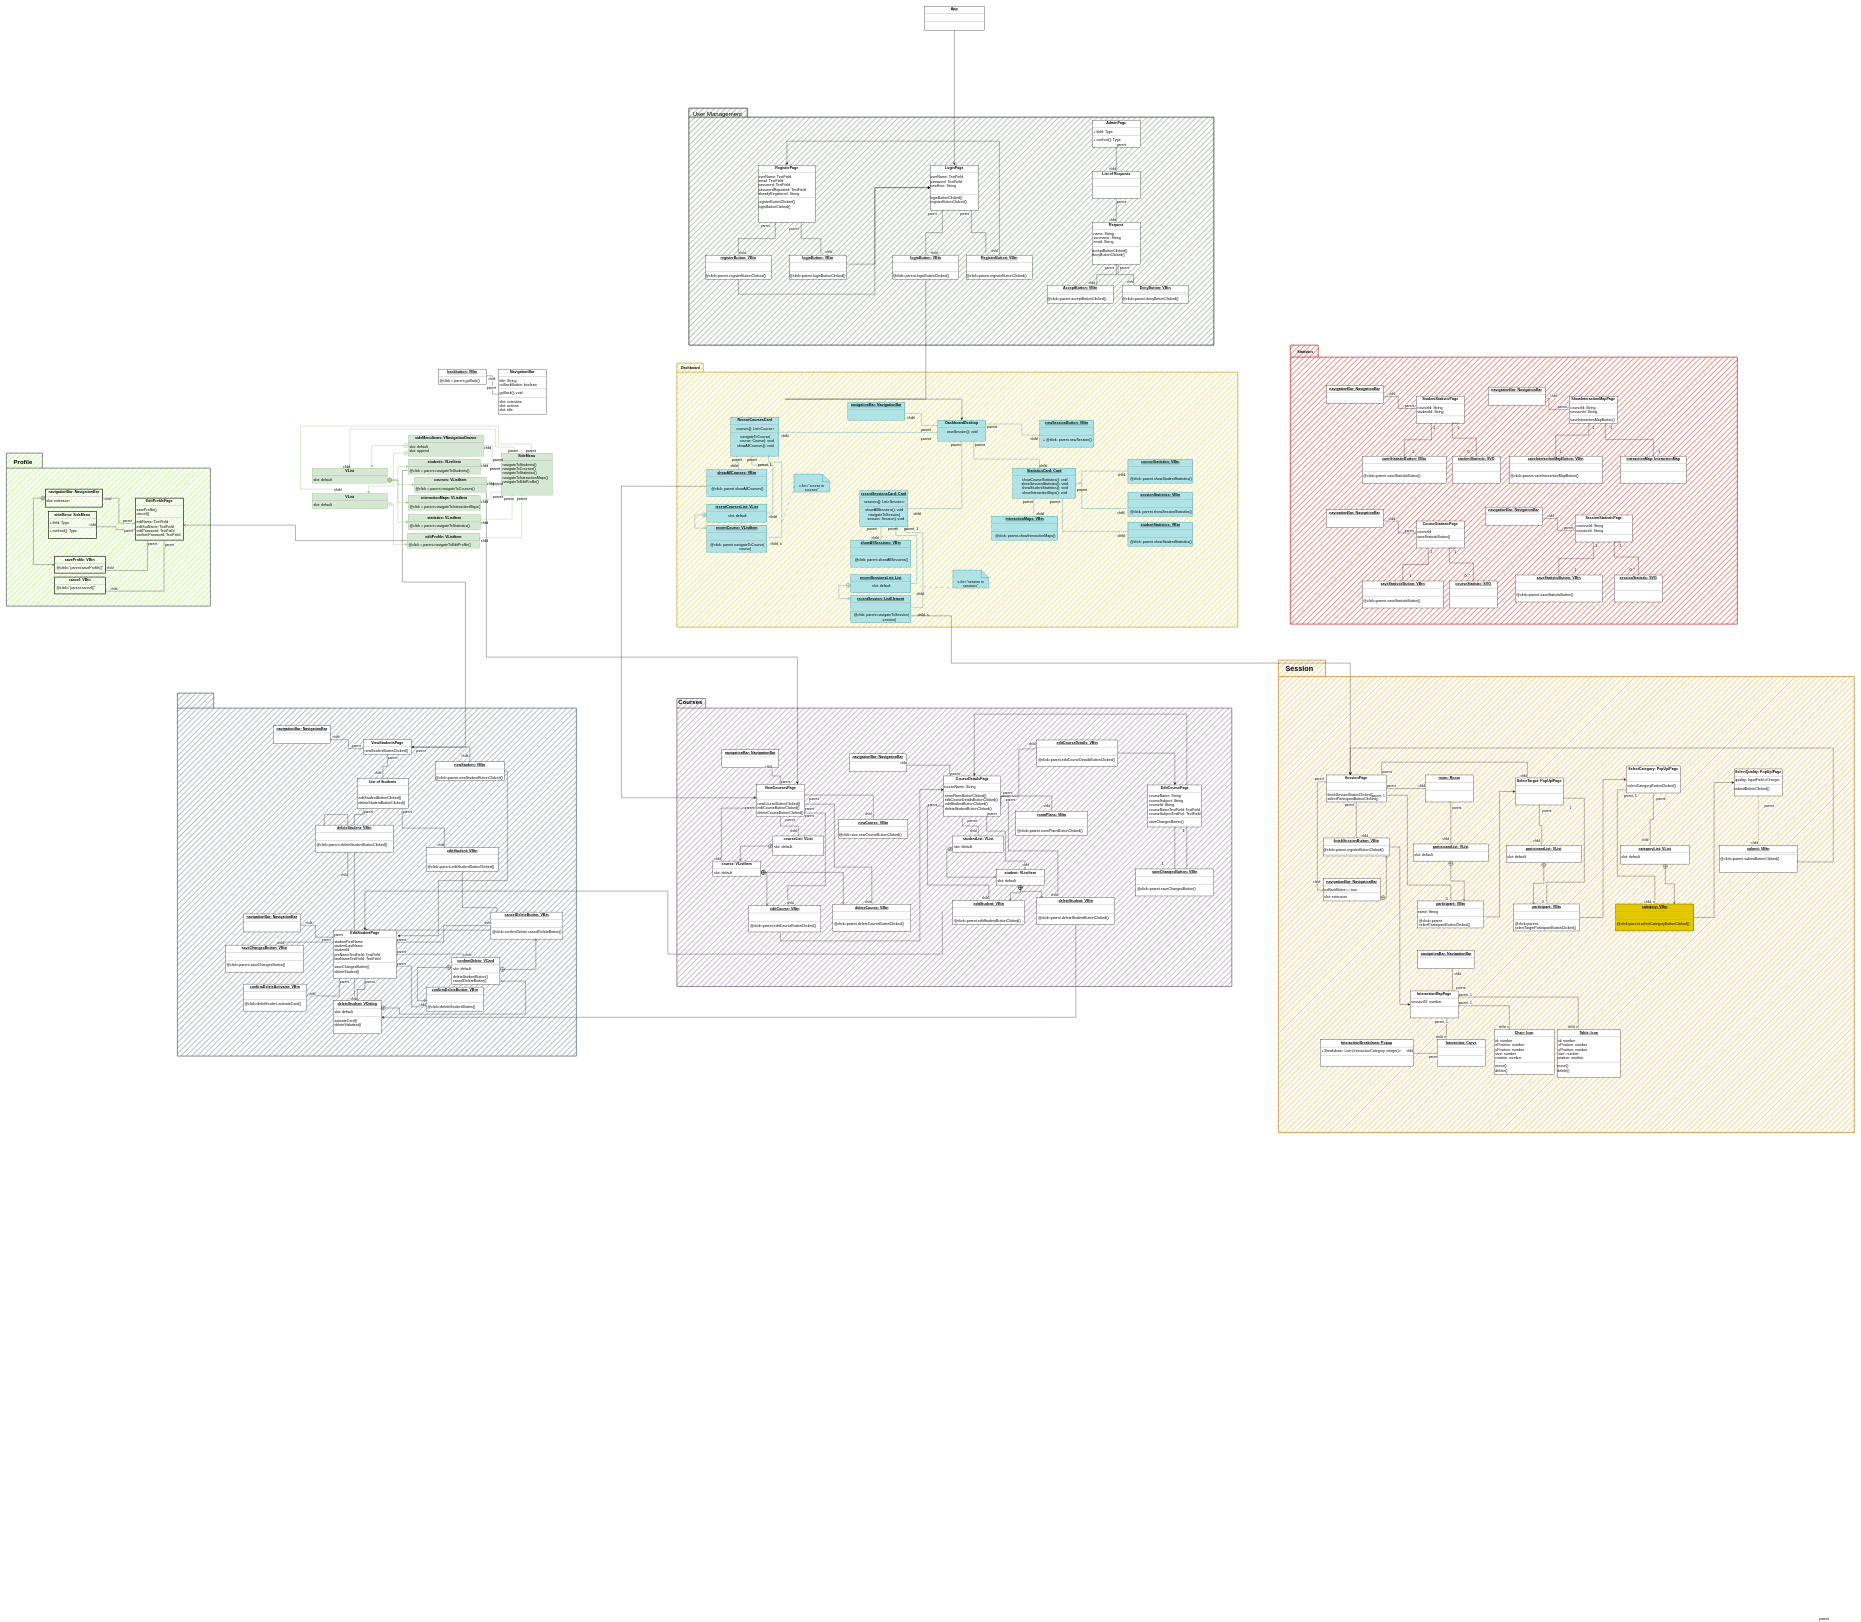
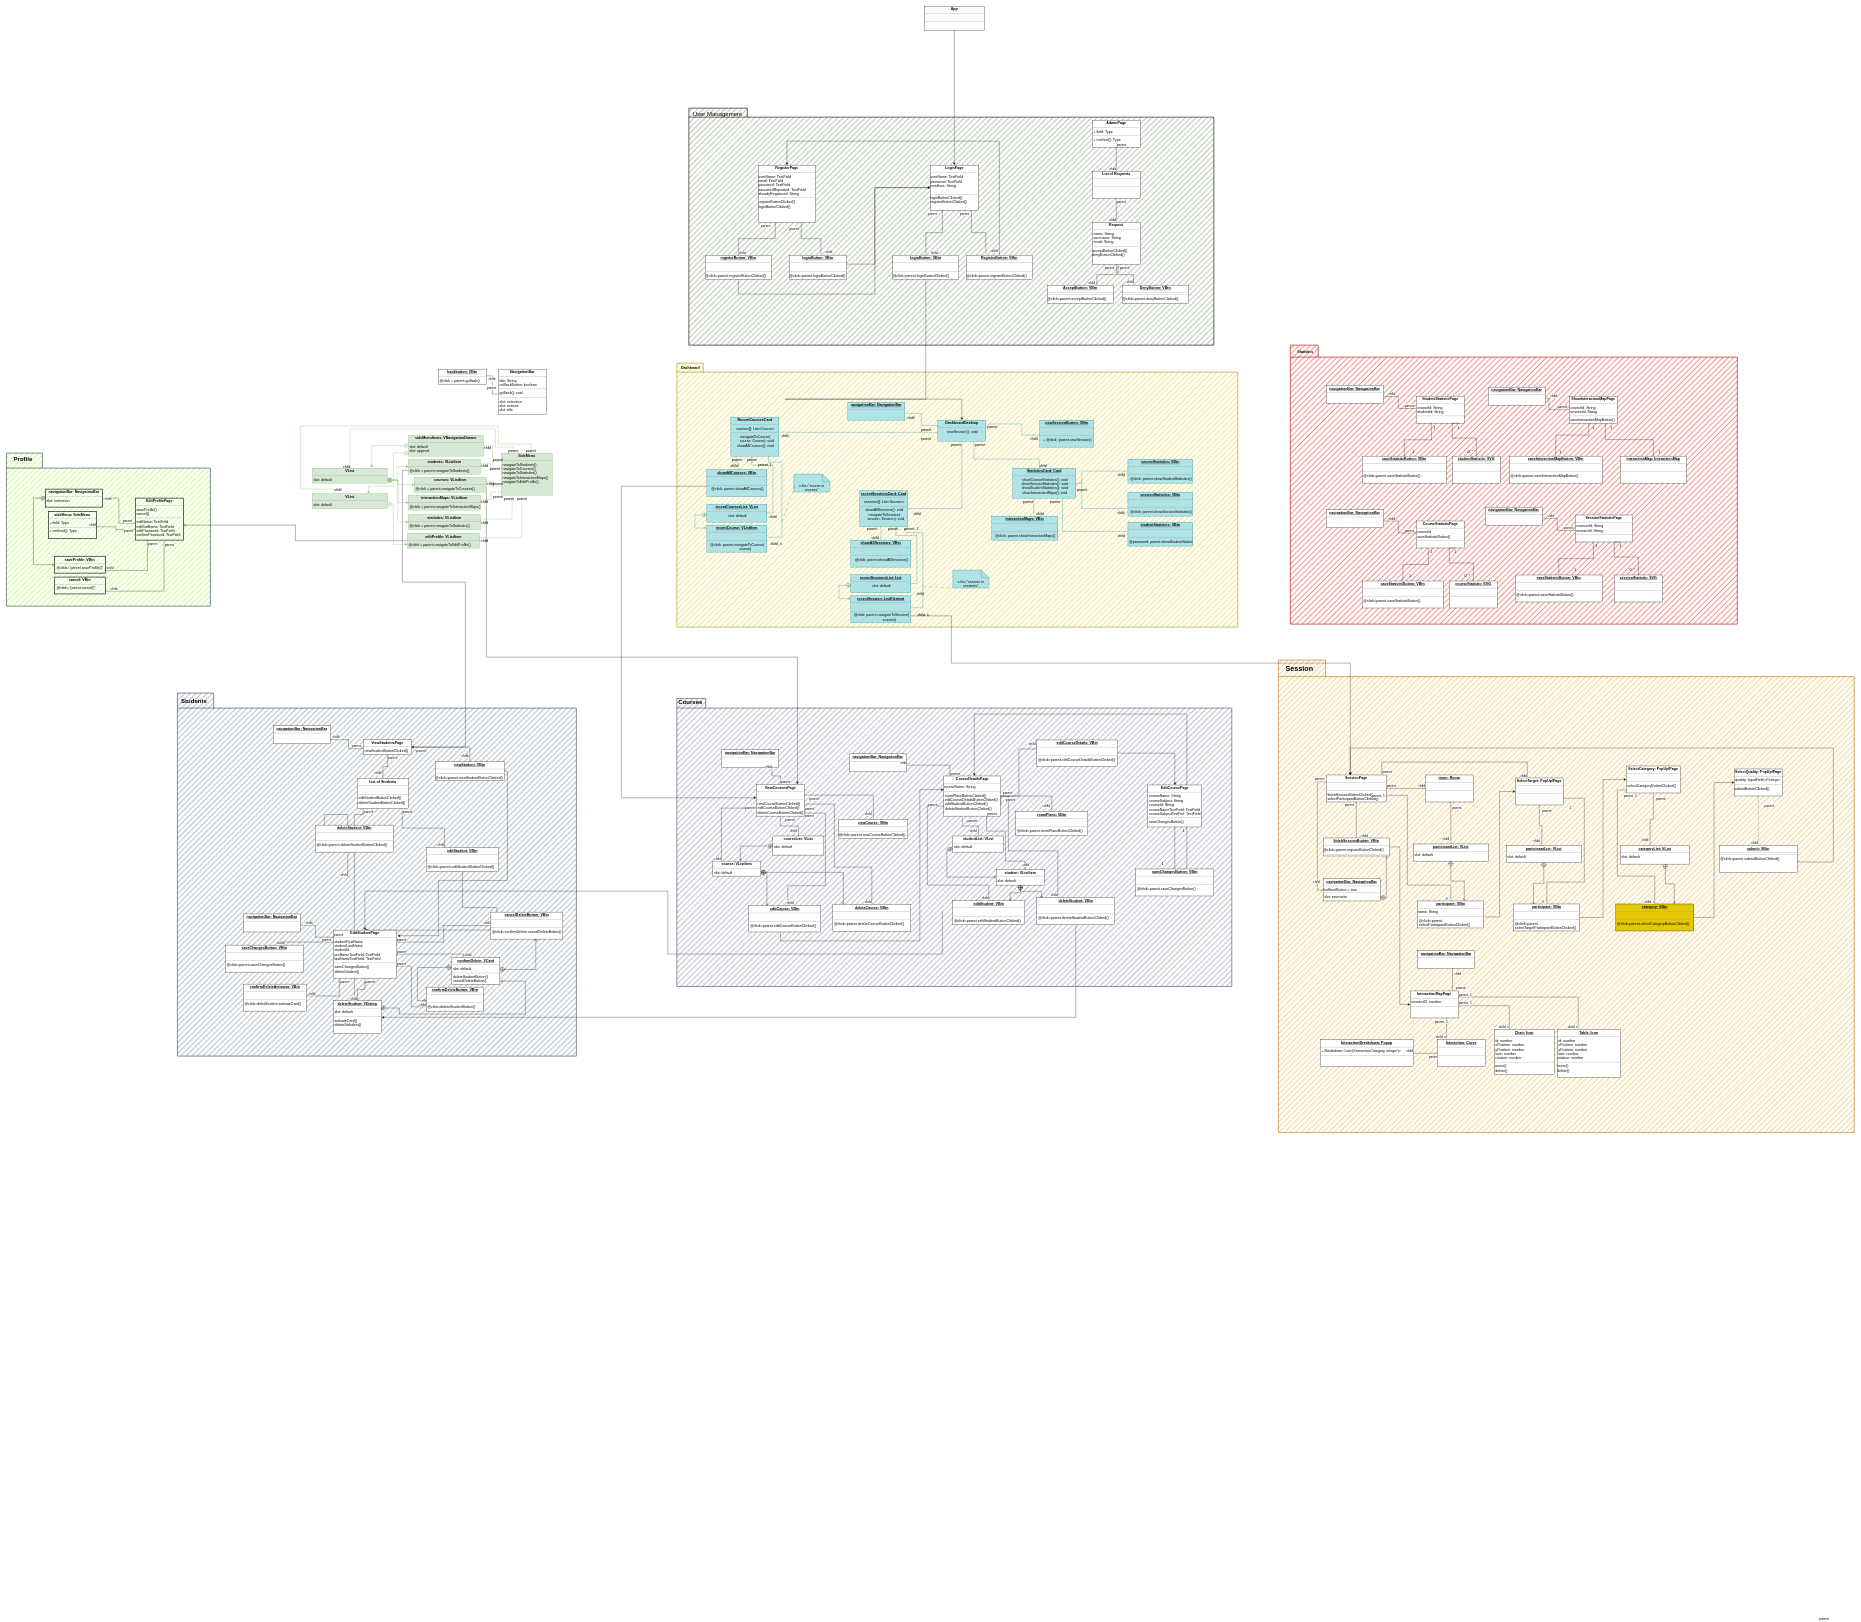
(23, 462) -> (23, 459)
(1160, 526) -> (1160, 526)
none -> (194, 701)
(872, 824) -> (875, 824)
